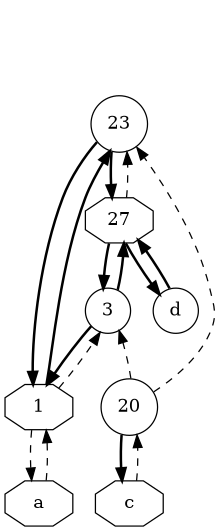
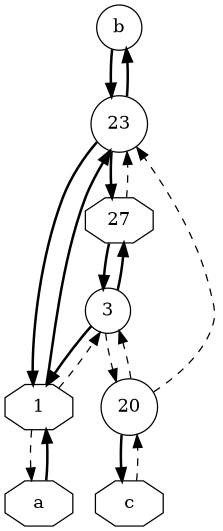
none -> (119, 28)
(176, 311) -> none
none -> (109, 351)
(47, 462) -> (47, 462)
